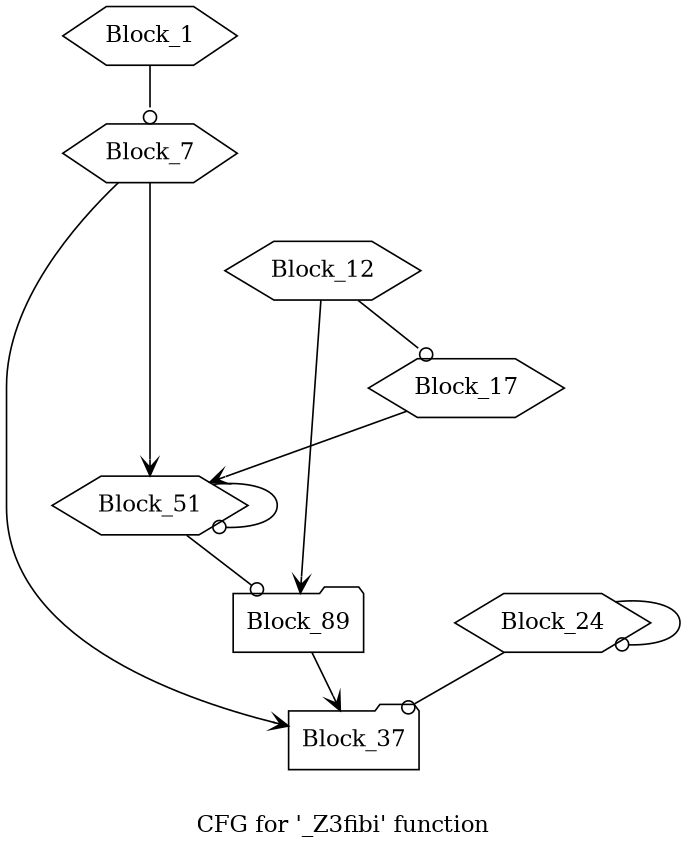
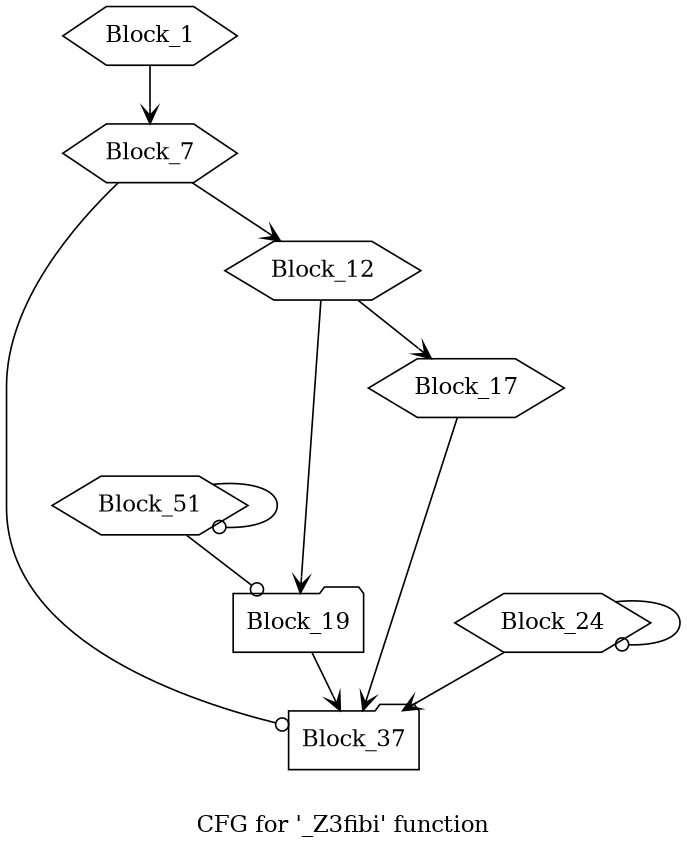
(150, 87) -> (150, 87)
(150, 321) -> (229, 207)
(388, 324) -> (388, 324)
(321, 442) -> (413, 556)
(7, 513) -> (7, 513)
(298, 623) -> (298, 623)
(459, 678) -> (459, 678)
